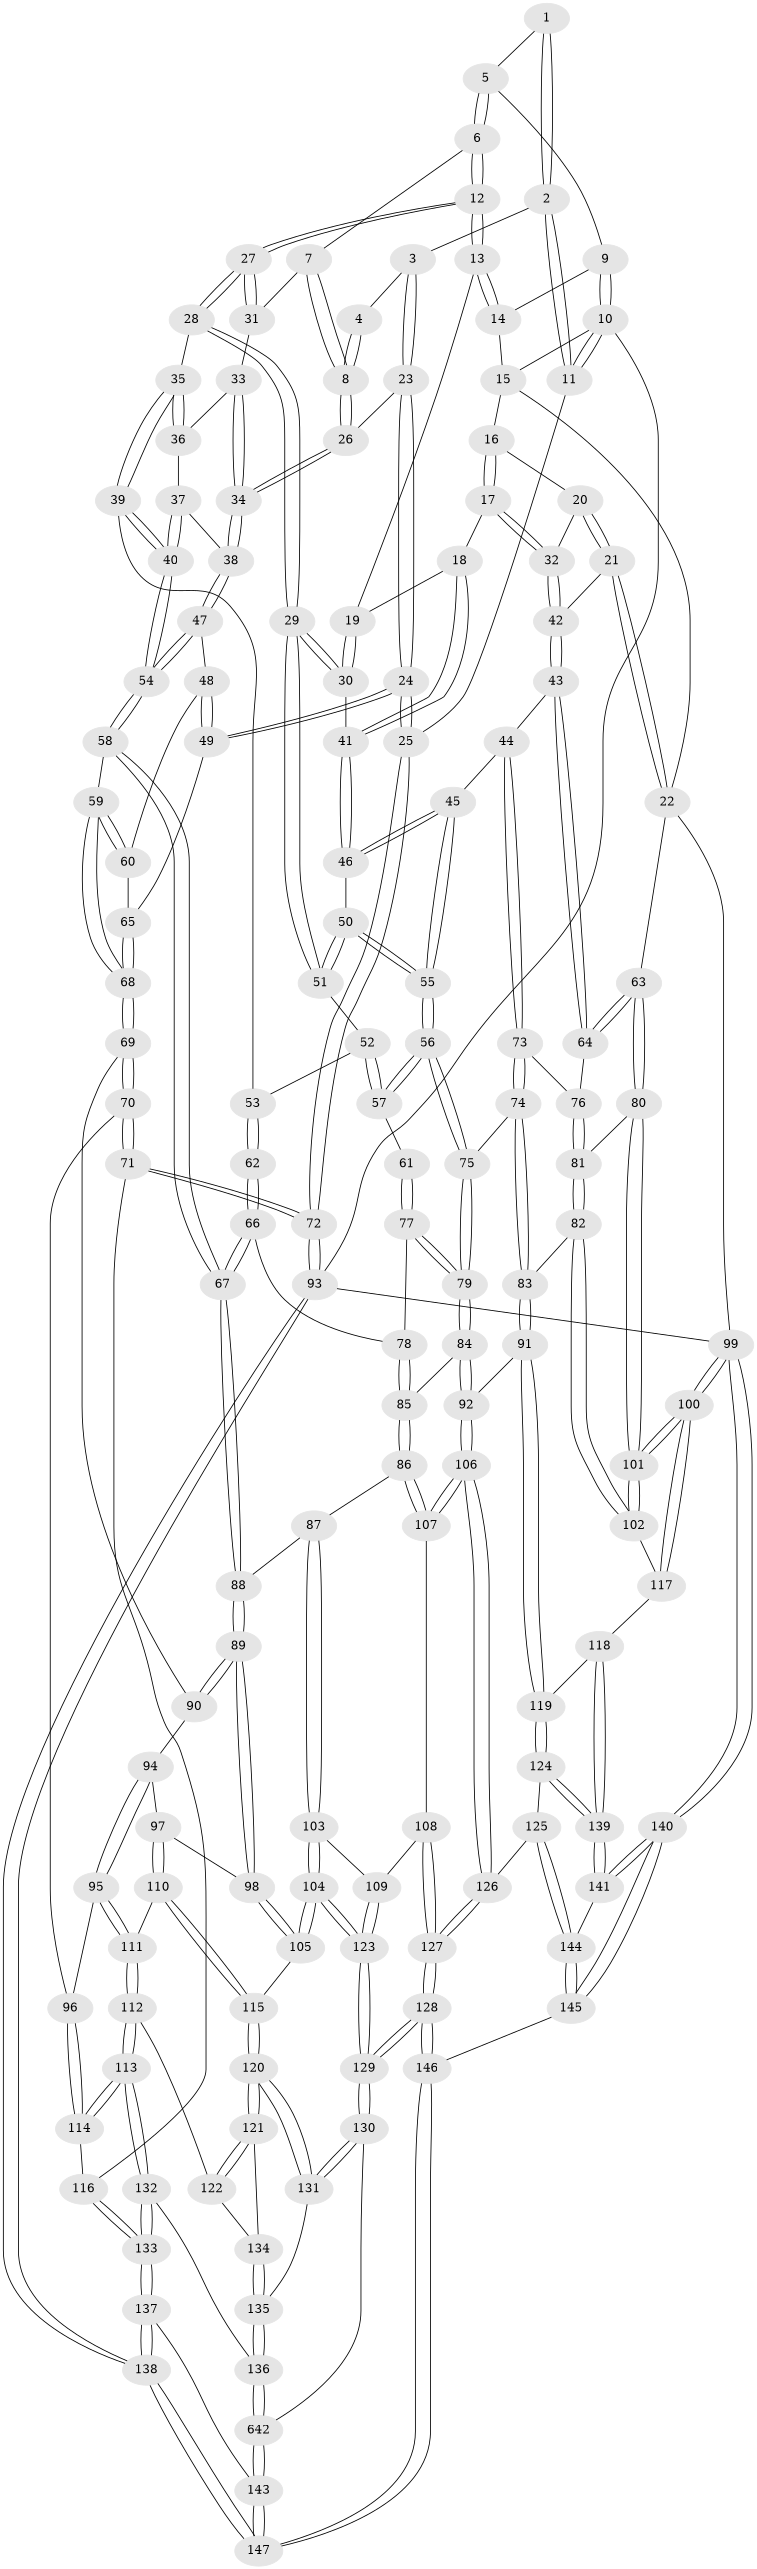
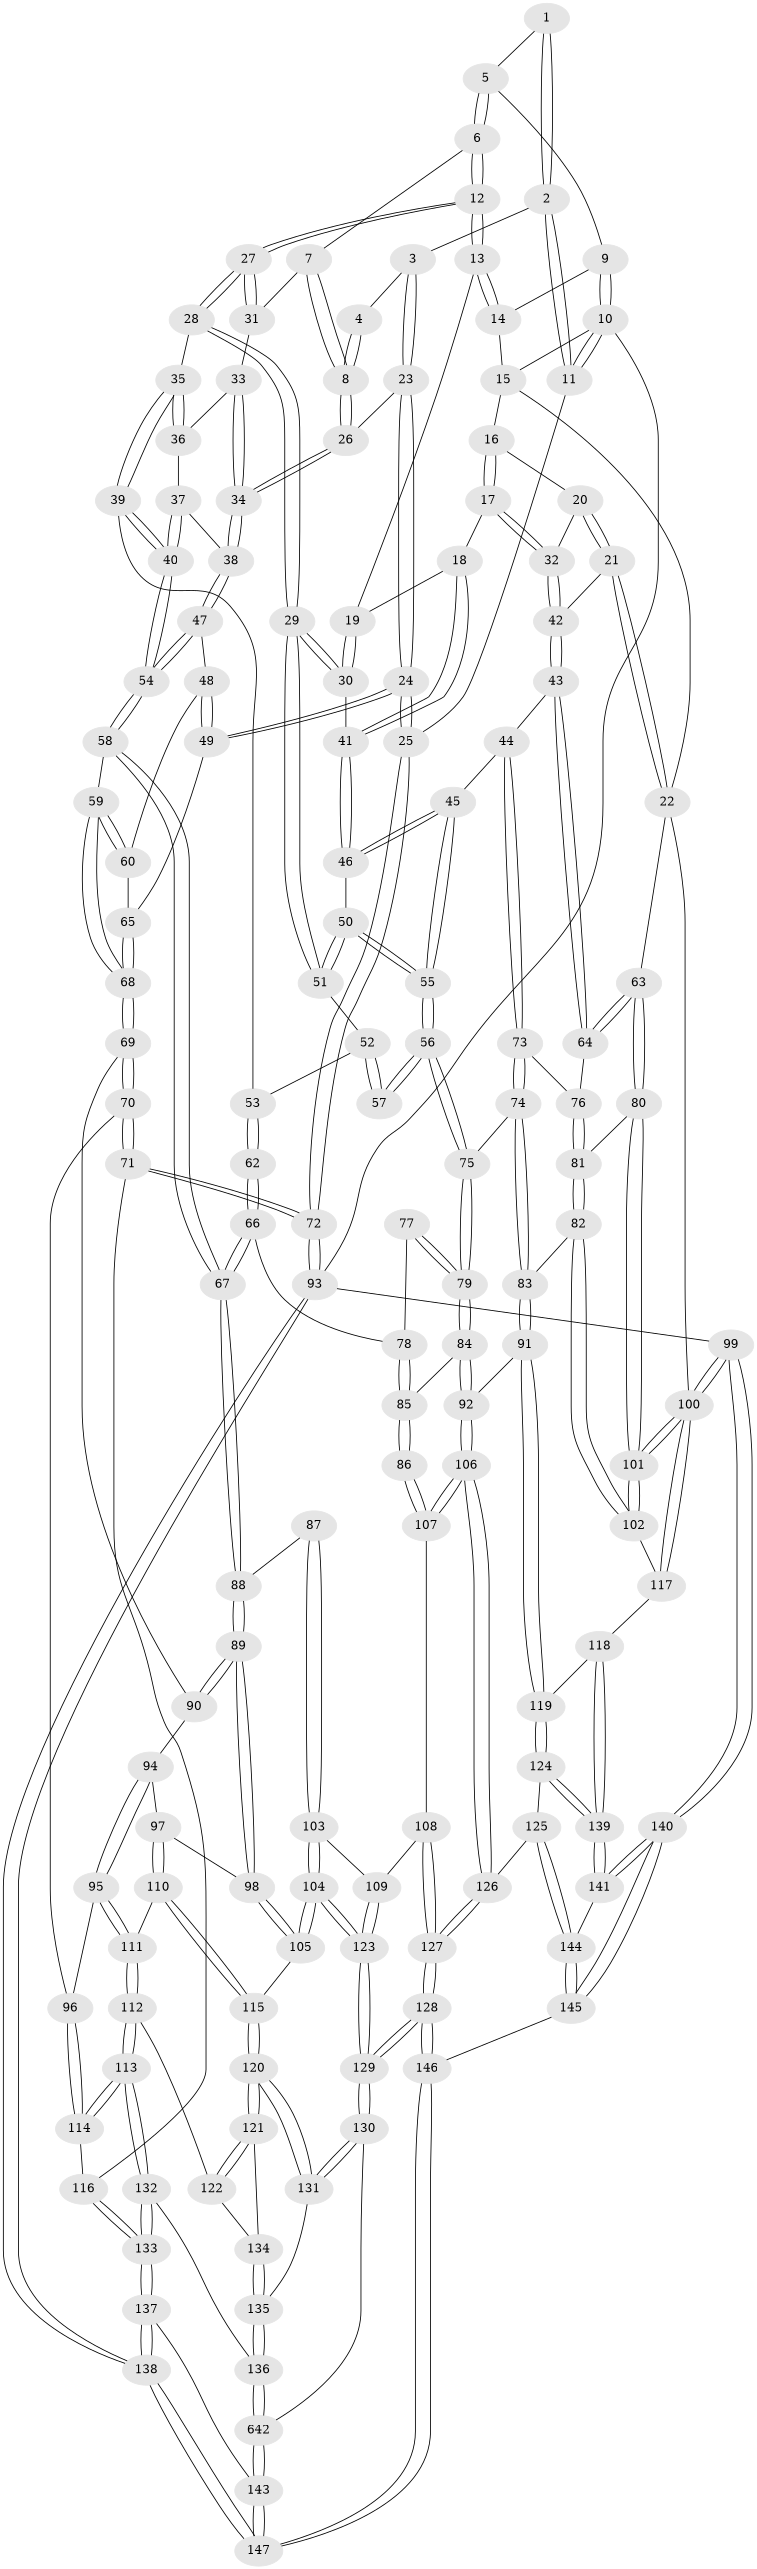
(724, 1067) -> (685, 1103)
(407, 1164) -> none
(359, 1496) -> none
